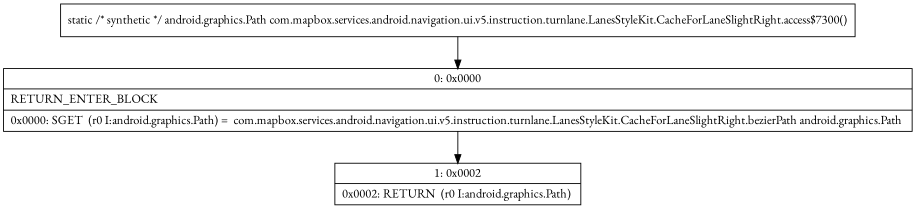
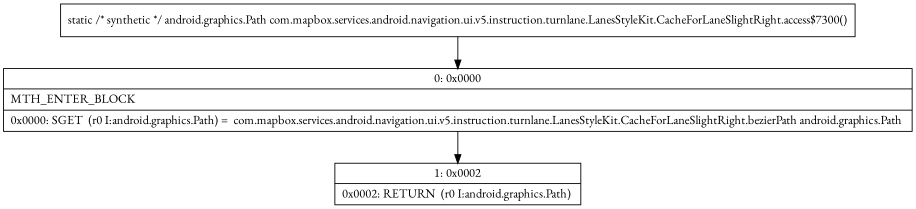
(84, 99) -> (73, 99)
